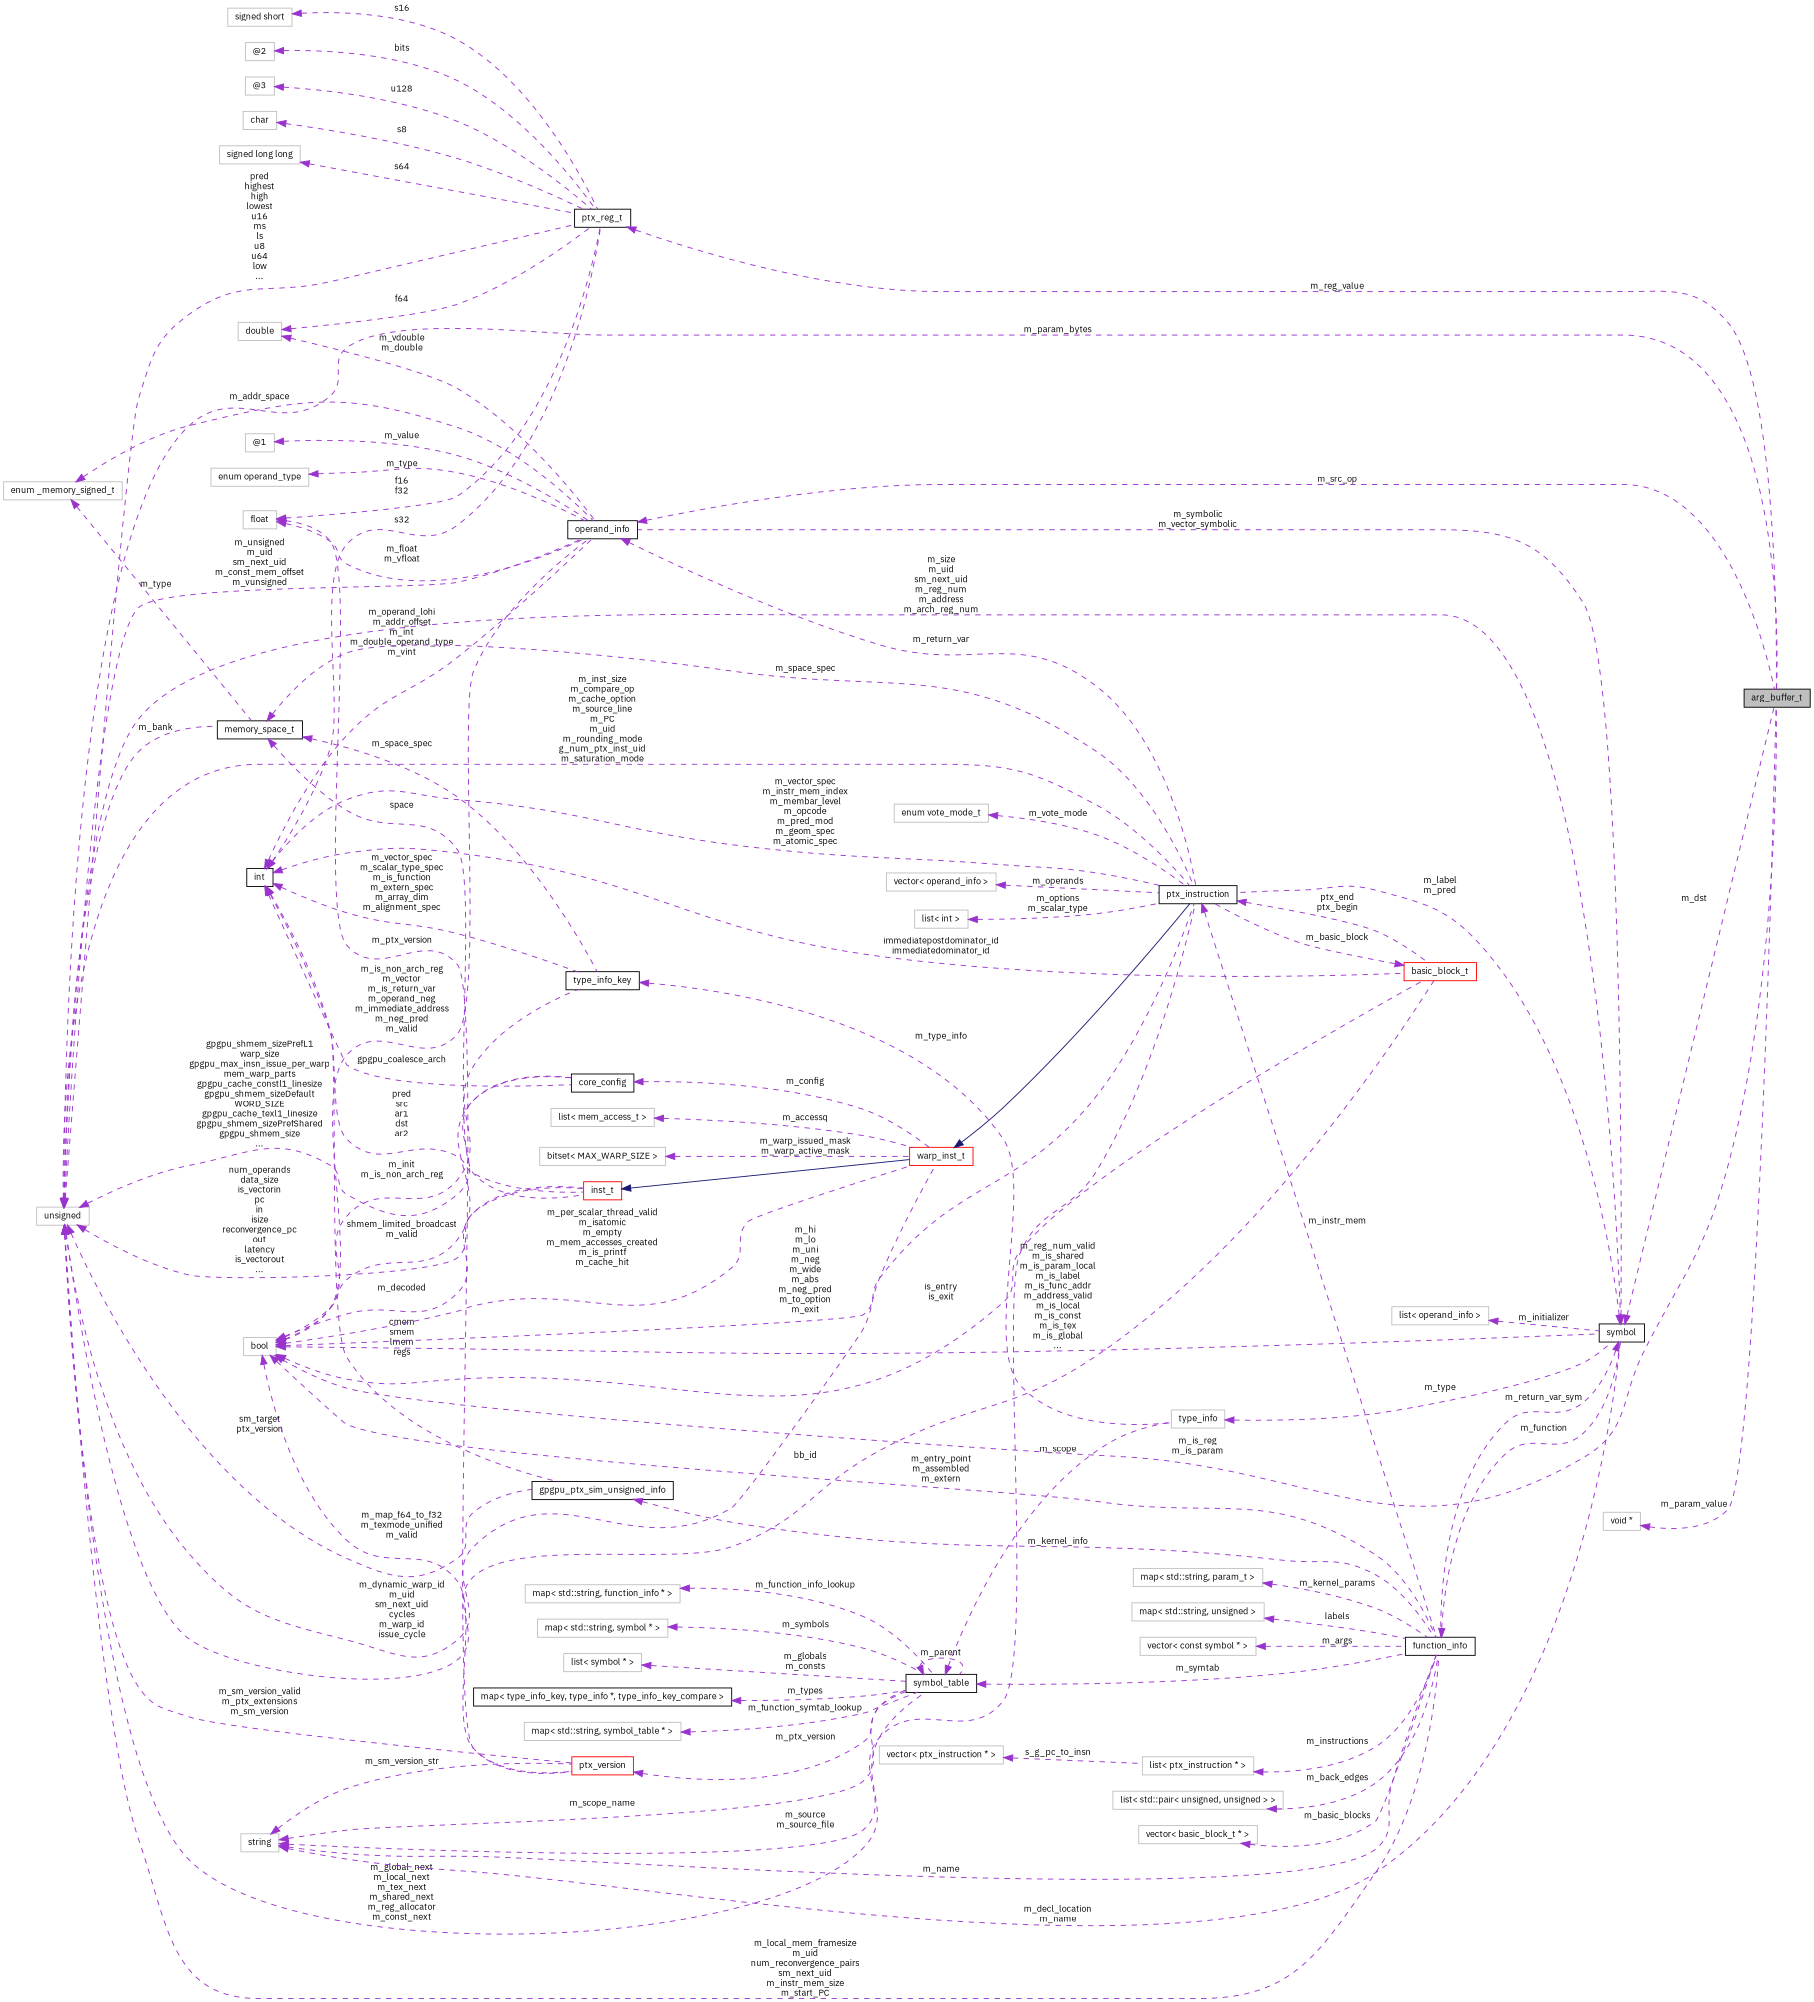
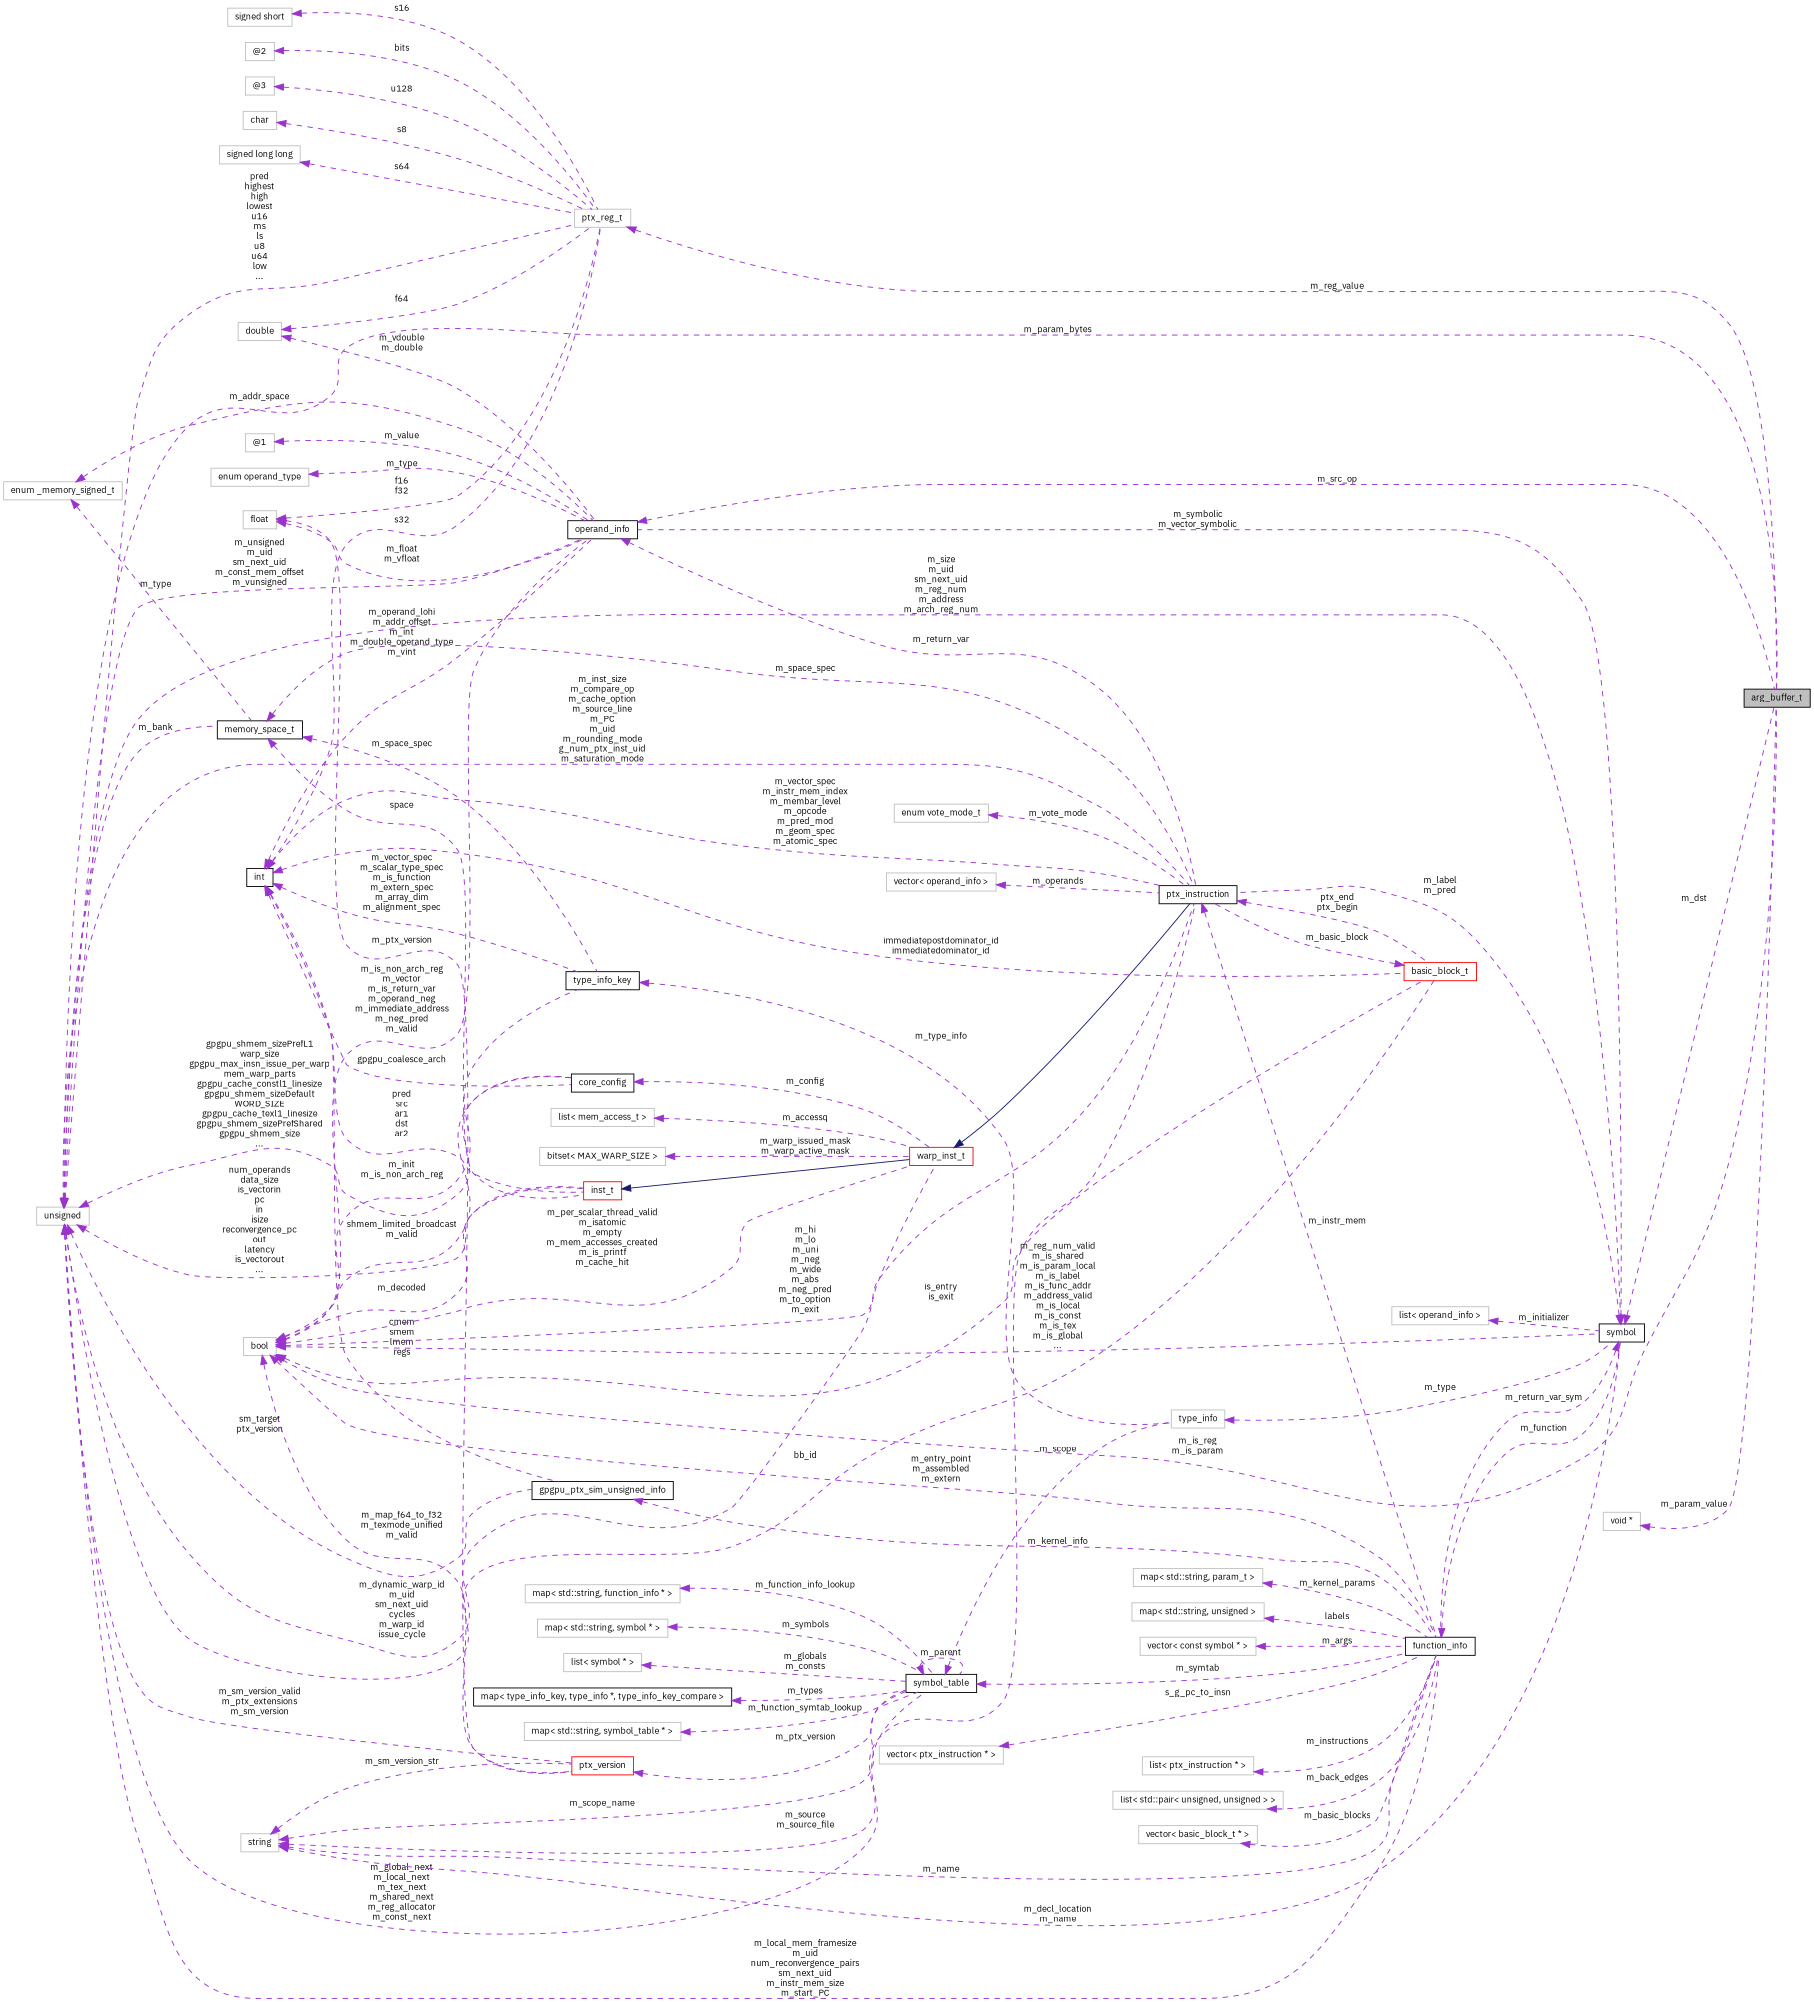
(603, 218) -> (603, 218)
(941, 919) -> none
(1077, 1761) -> (1218, 1710)
